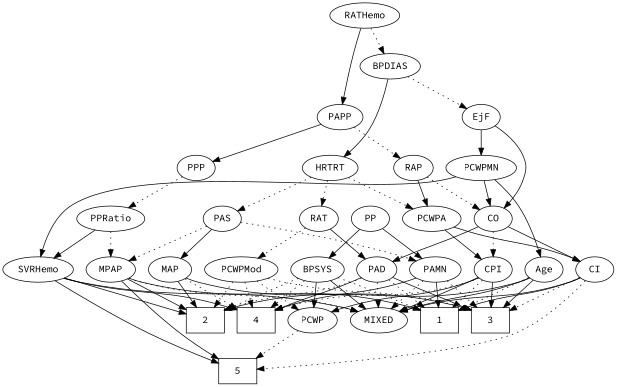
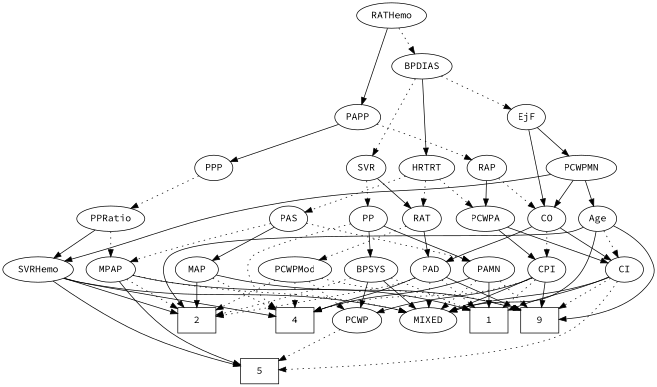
none -> (366, 168)
(294, 289) -> (274, 246)
(497, 292) -> (609, 241)
(165, 299) -> (138, 286)
(490, 320) -> (540, 320)
